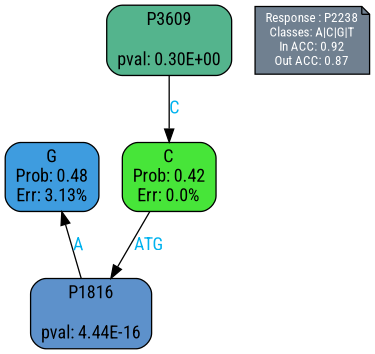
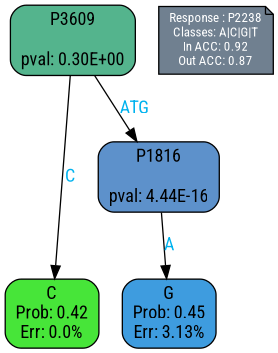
(52, 177) -> (169, 314)
(134, 239) -> (112, 103)
